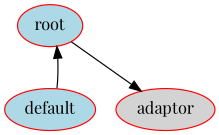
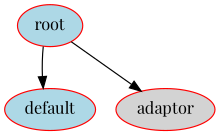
(58, 73) -> (42, 62)
